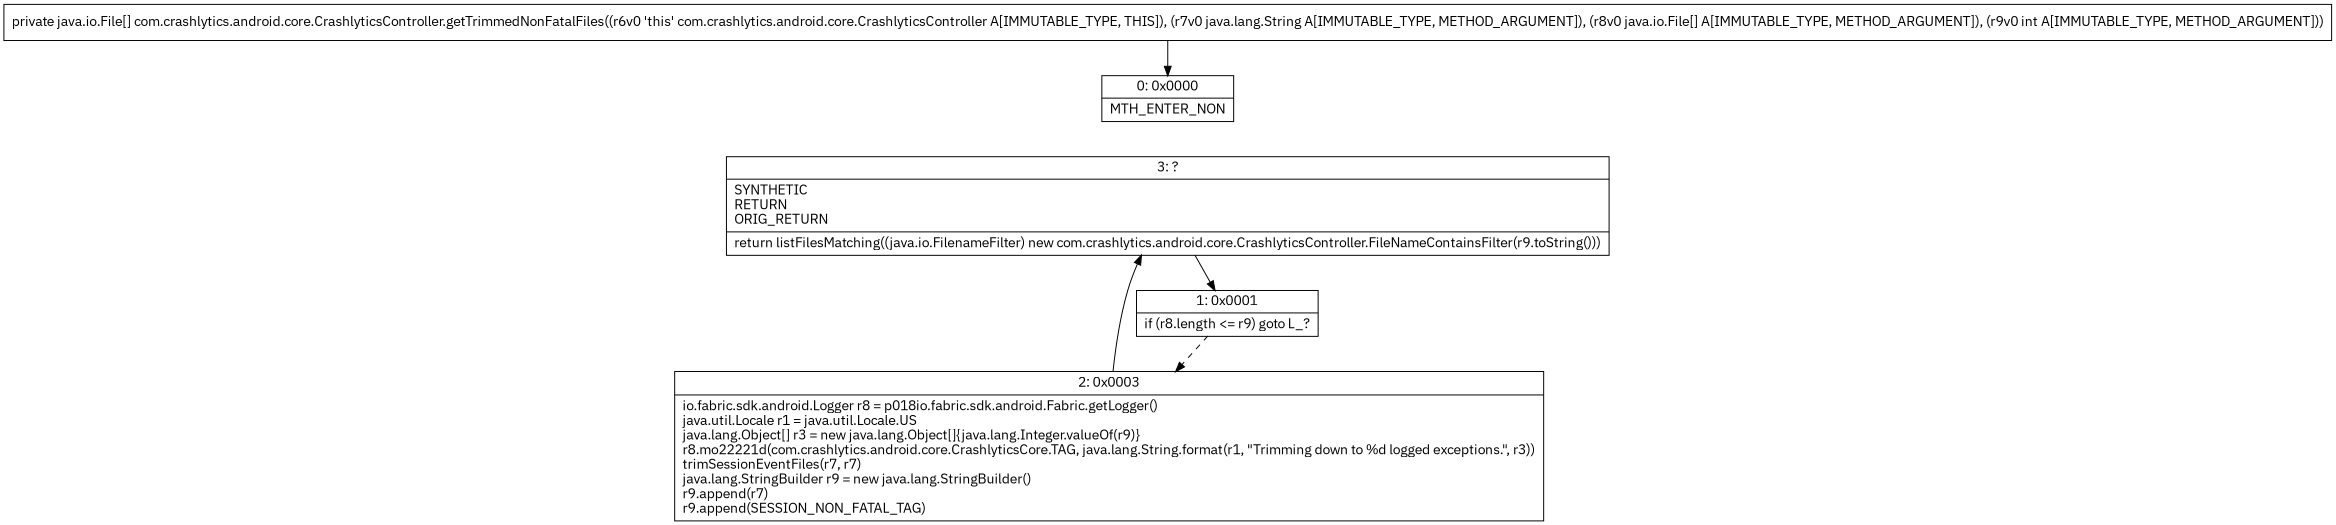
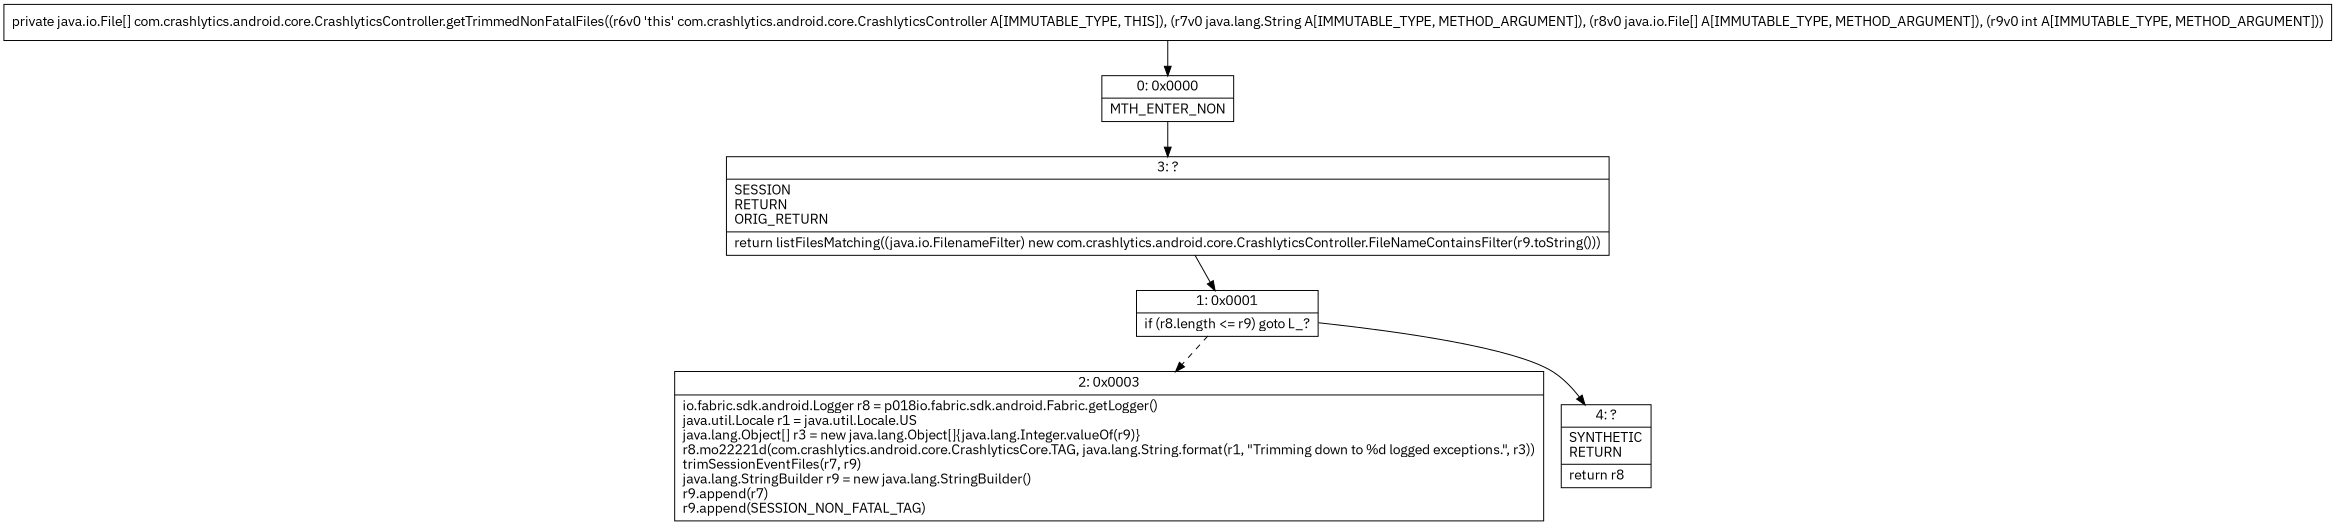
(771, 190) -> (763, 190)
(1121, 317) -> (1168, 134)
none -> (1606, 446)
(772, 465) -> (772, 465)
